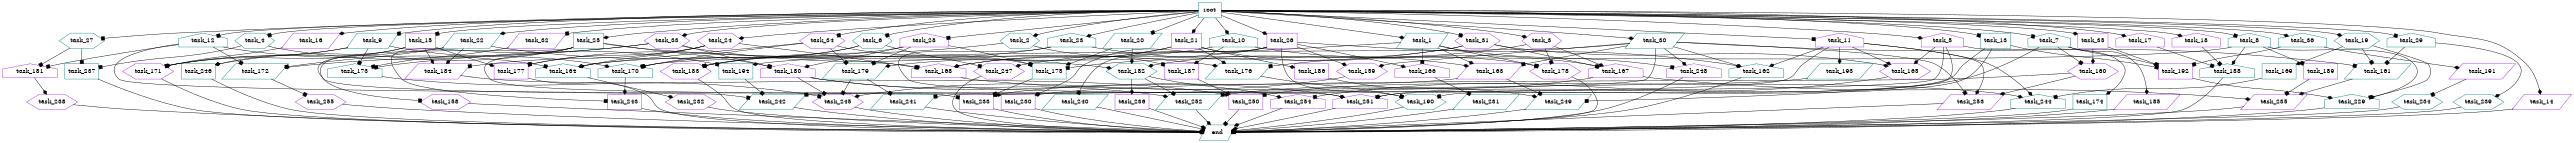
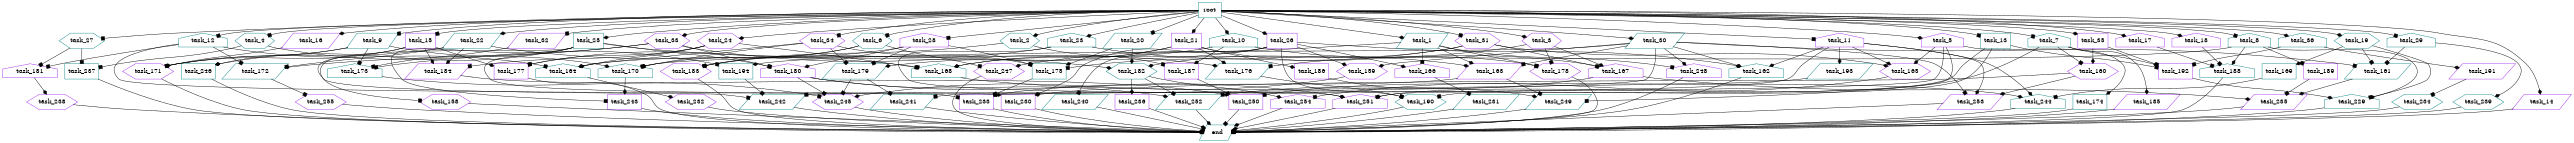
(939, 71) -> (939, 71)
